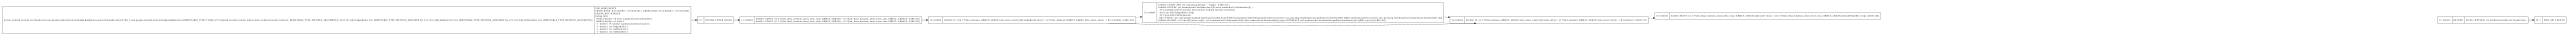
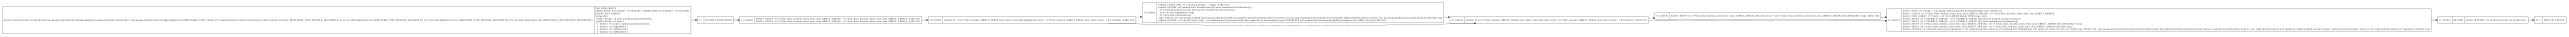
none -> (2159, 20)
